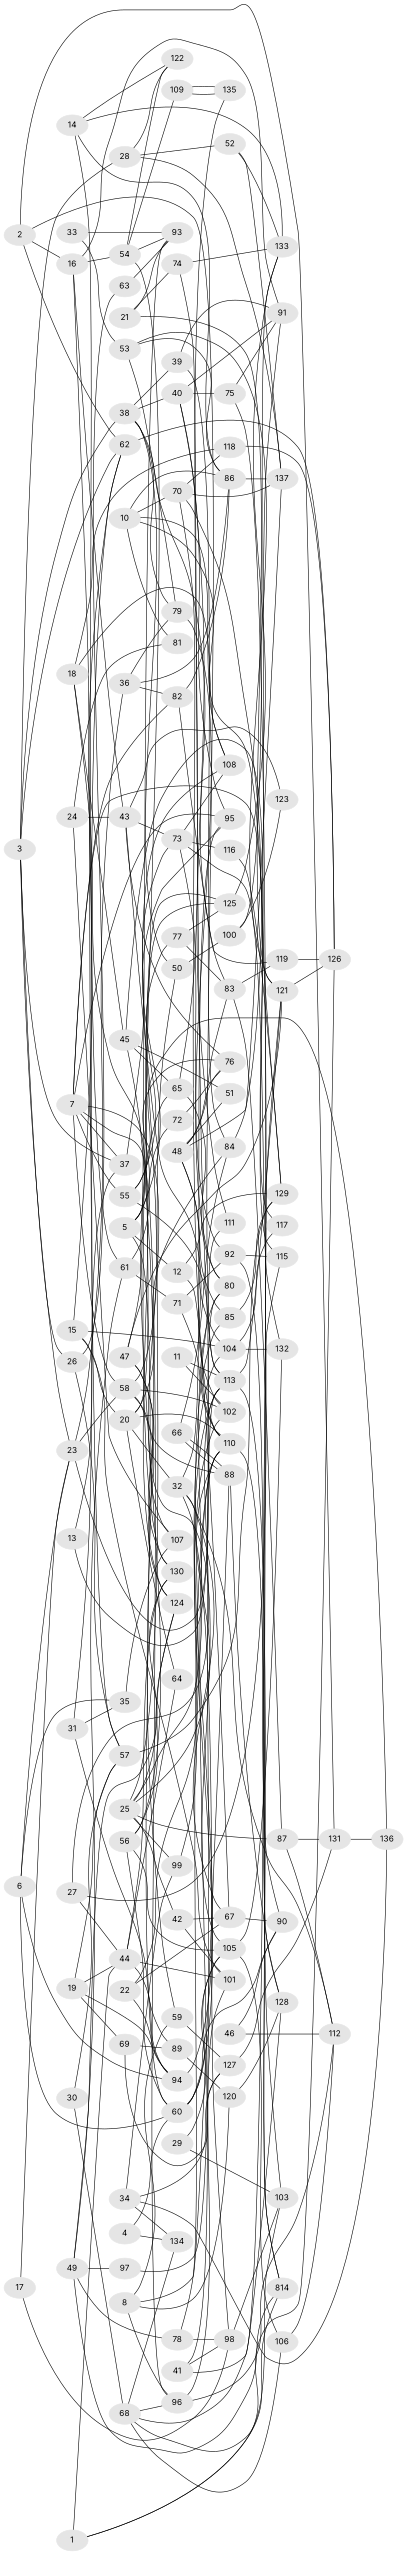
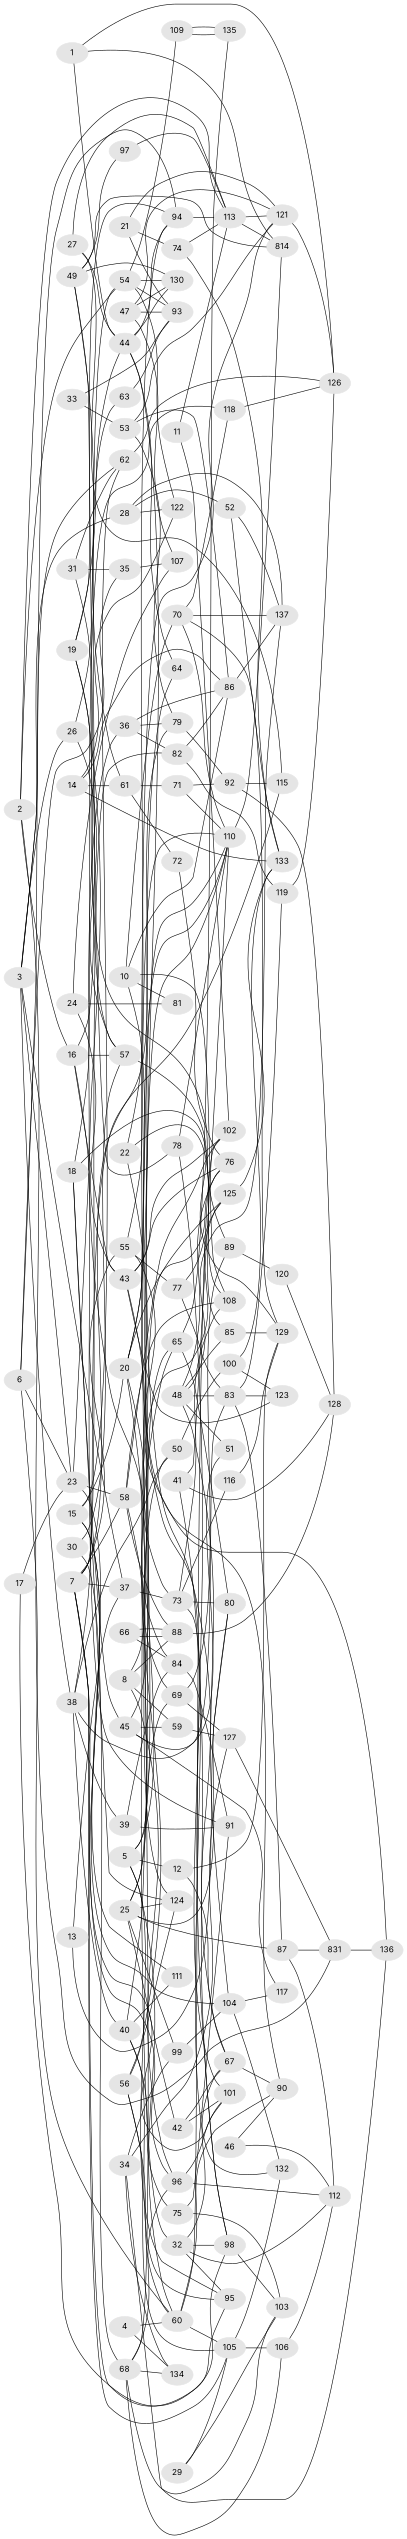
(63, 344) -> (34, 535)
(226, 357) -> (144, 1861)
none -> (256, 1396)
(335, 1839) -> (335, 1950)
(217, 2233) -> (144, 1247)
